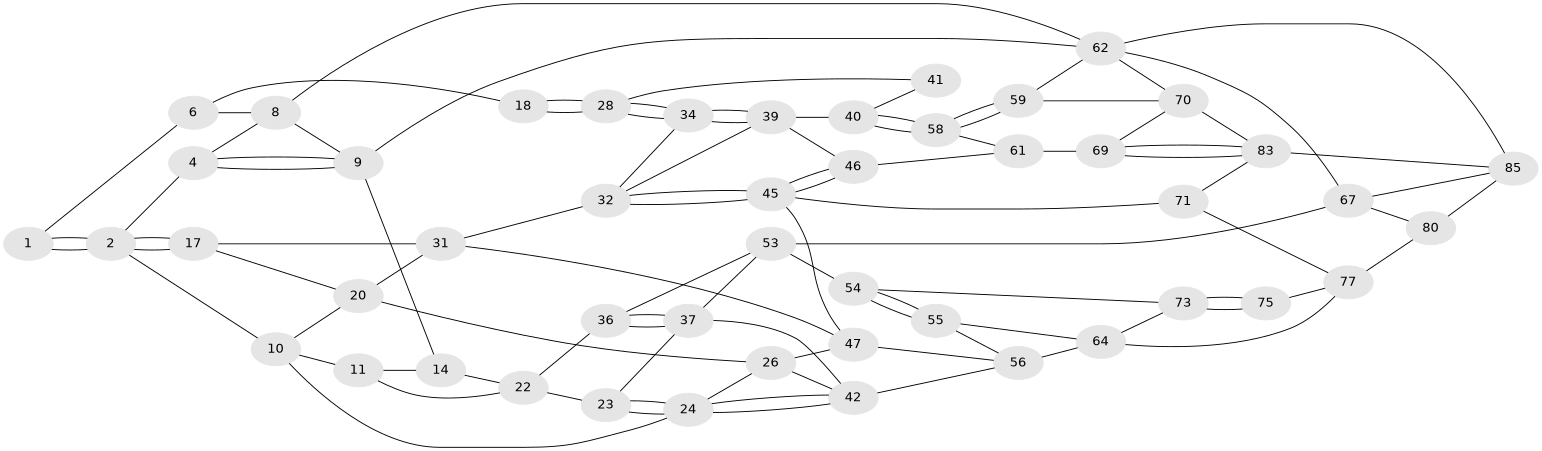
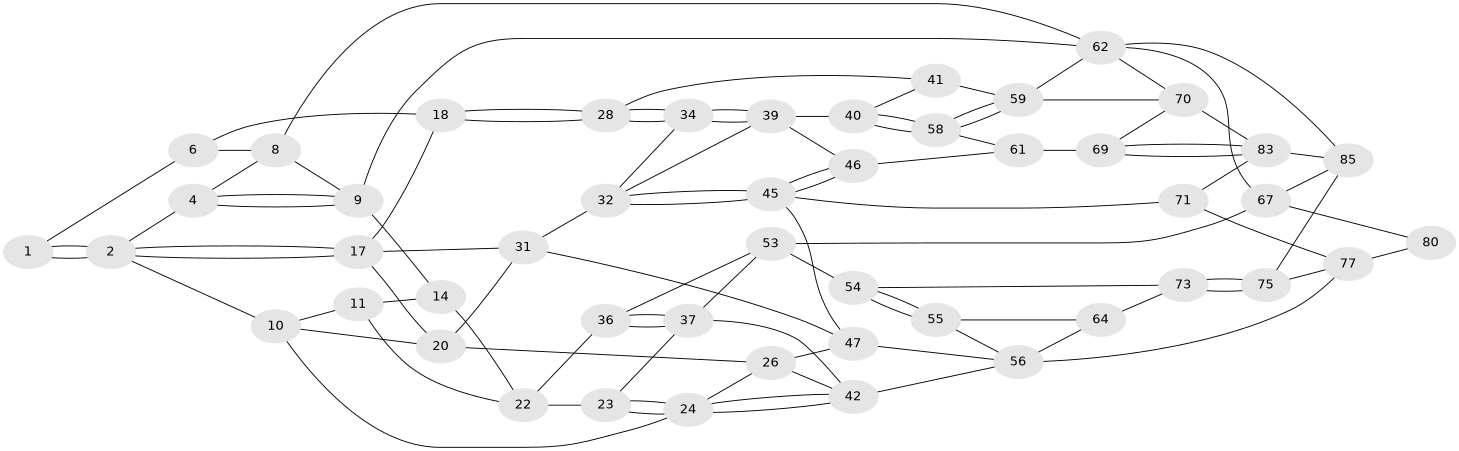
none -> (977, 90)
none -> (406, 187)
(1472, 198) -> (1307, 223)
(1236, 342) -> (1196, 341)
